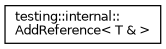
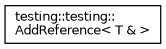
(83, 24) -> (83, 24)
